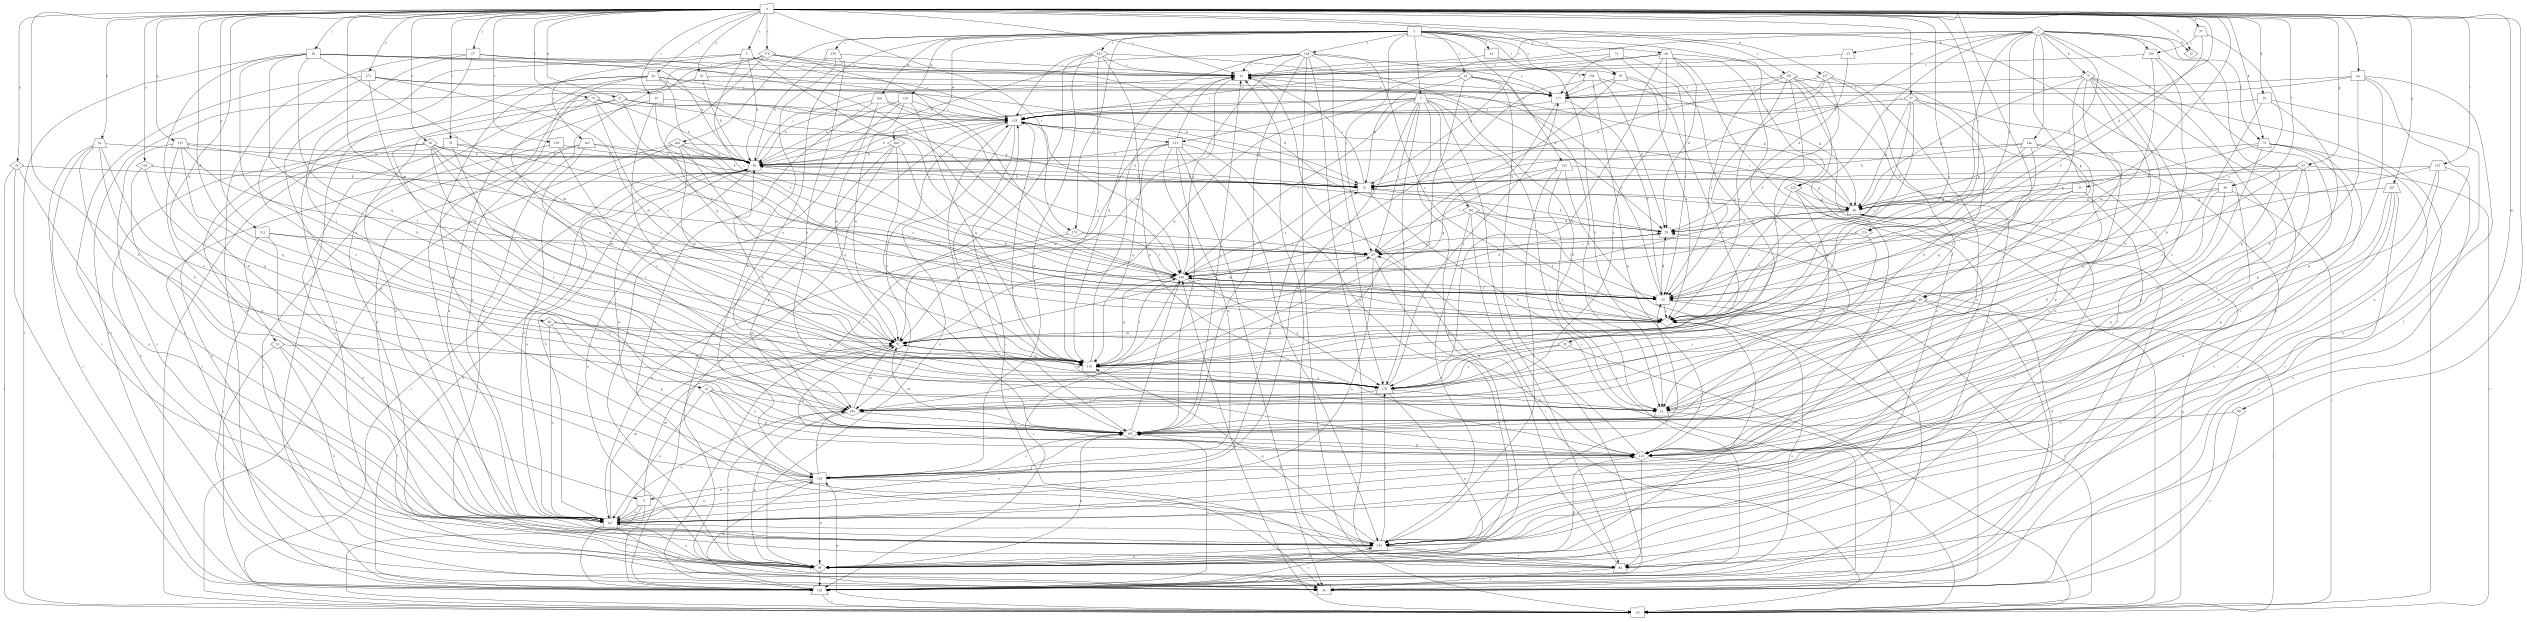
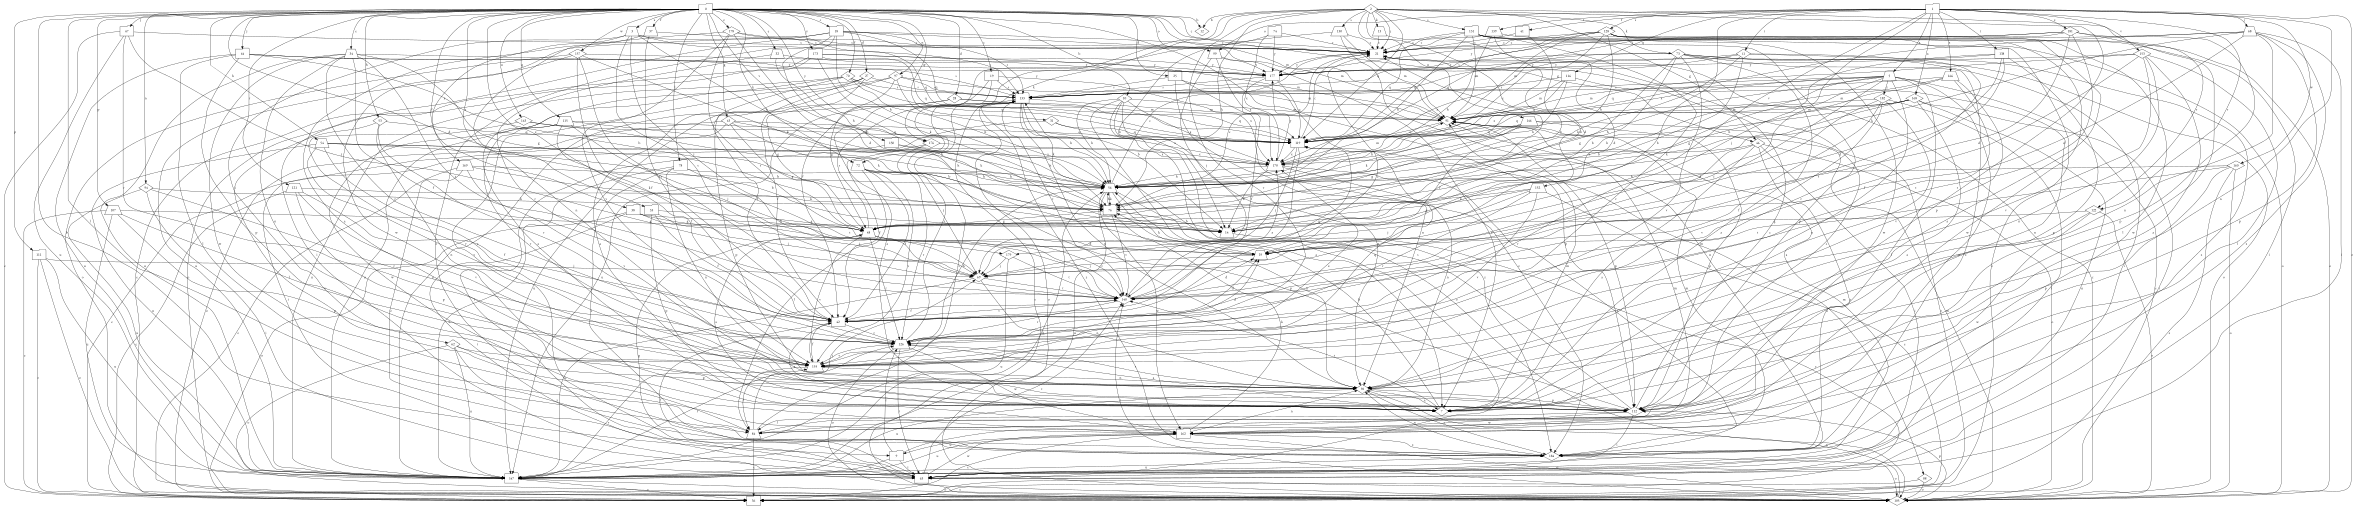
(2180, 47) -> (834, 43)
(1592, 76) -> (2002, 54)
(1094, 133) -> (1203, 111)
